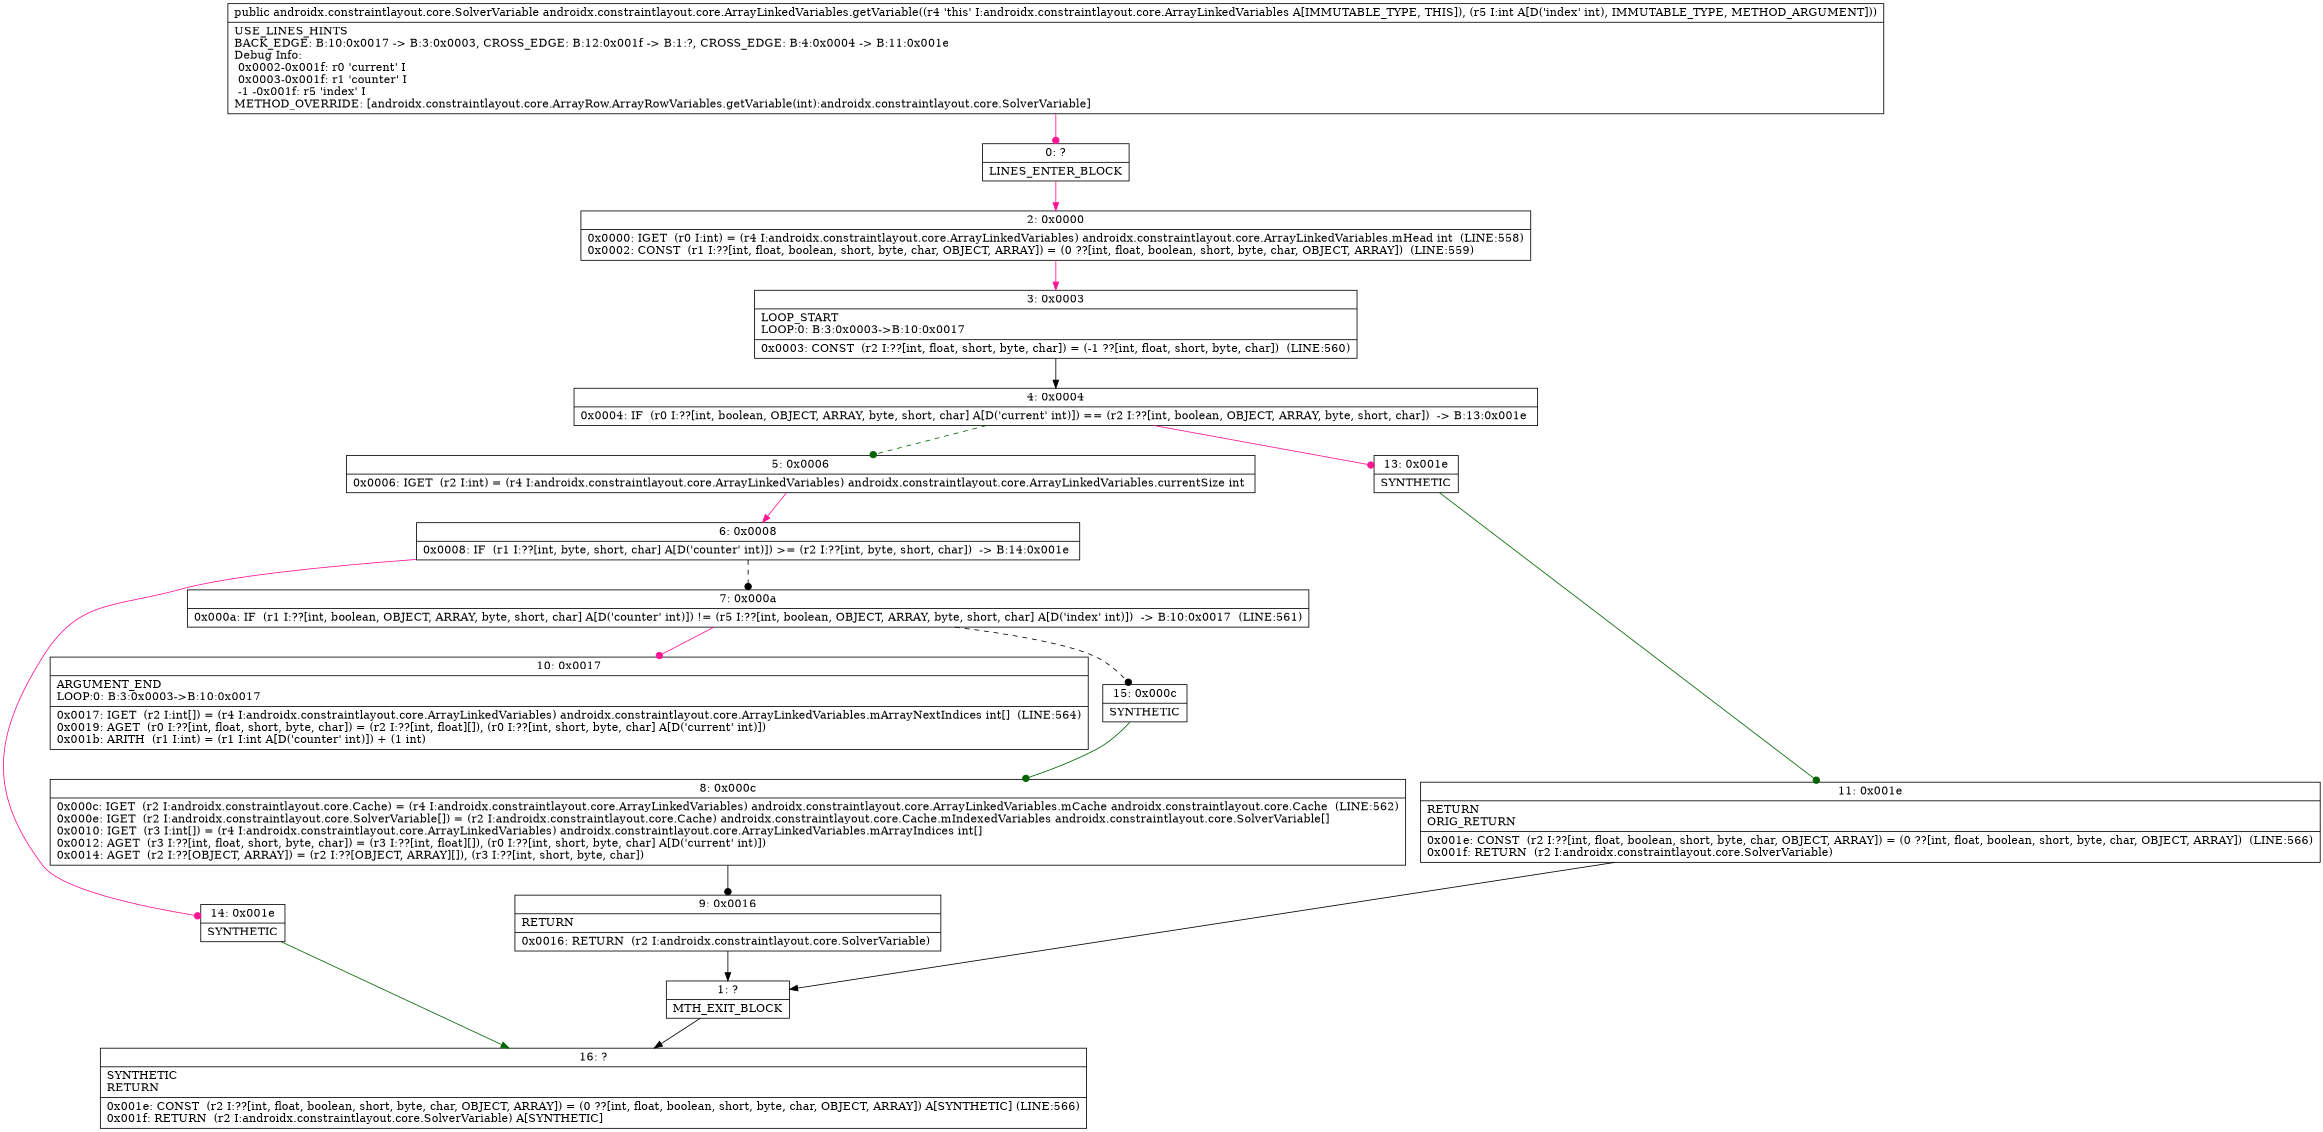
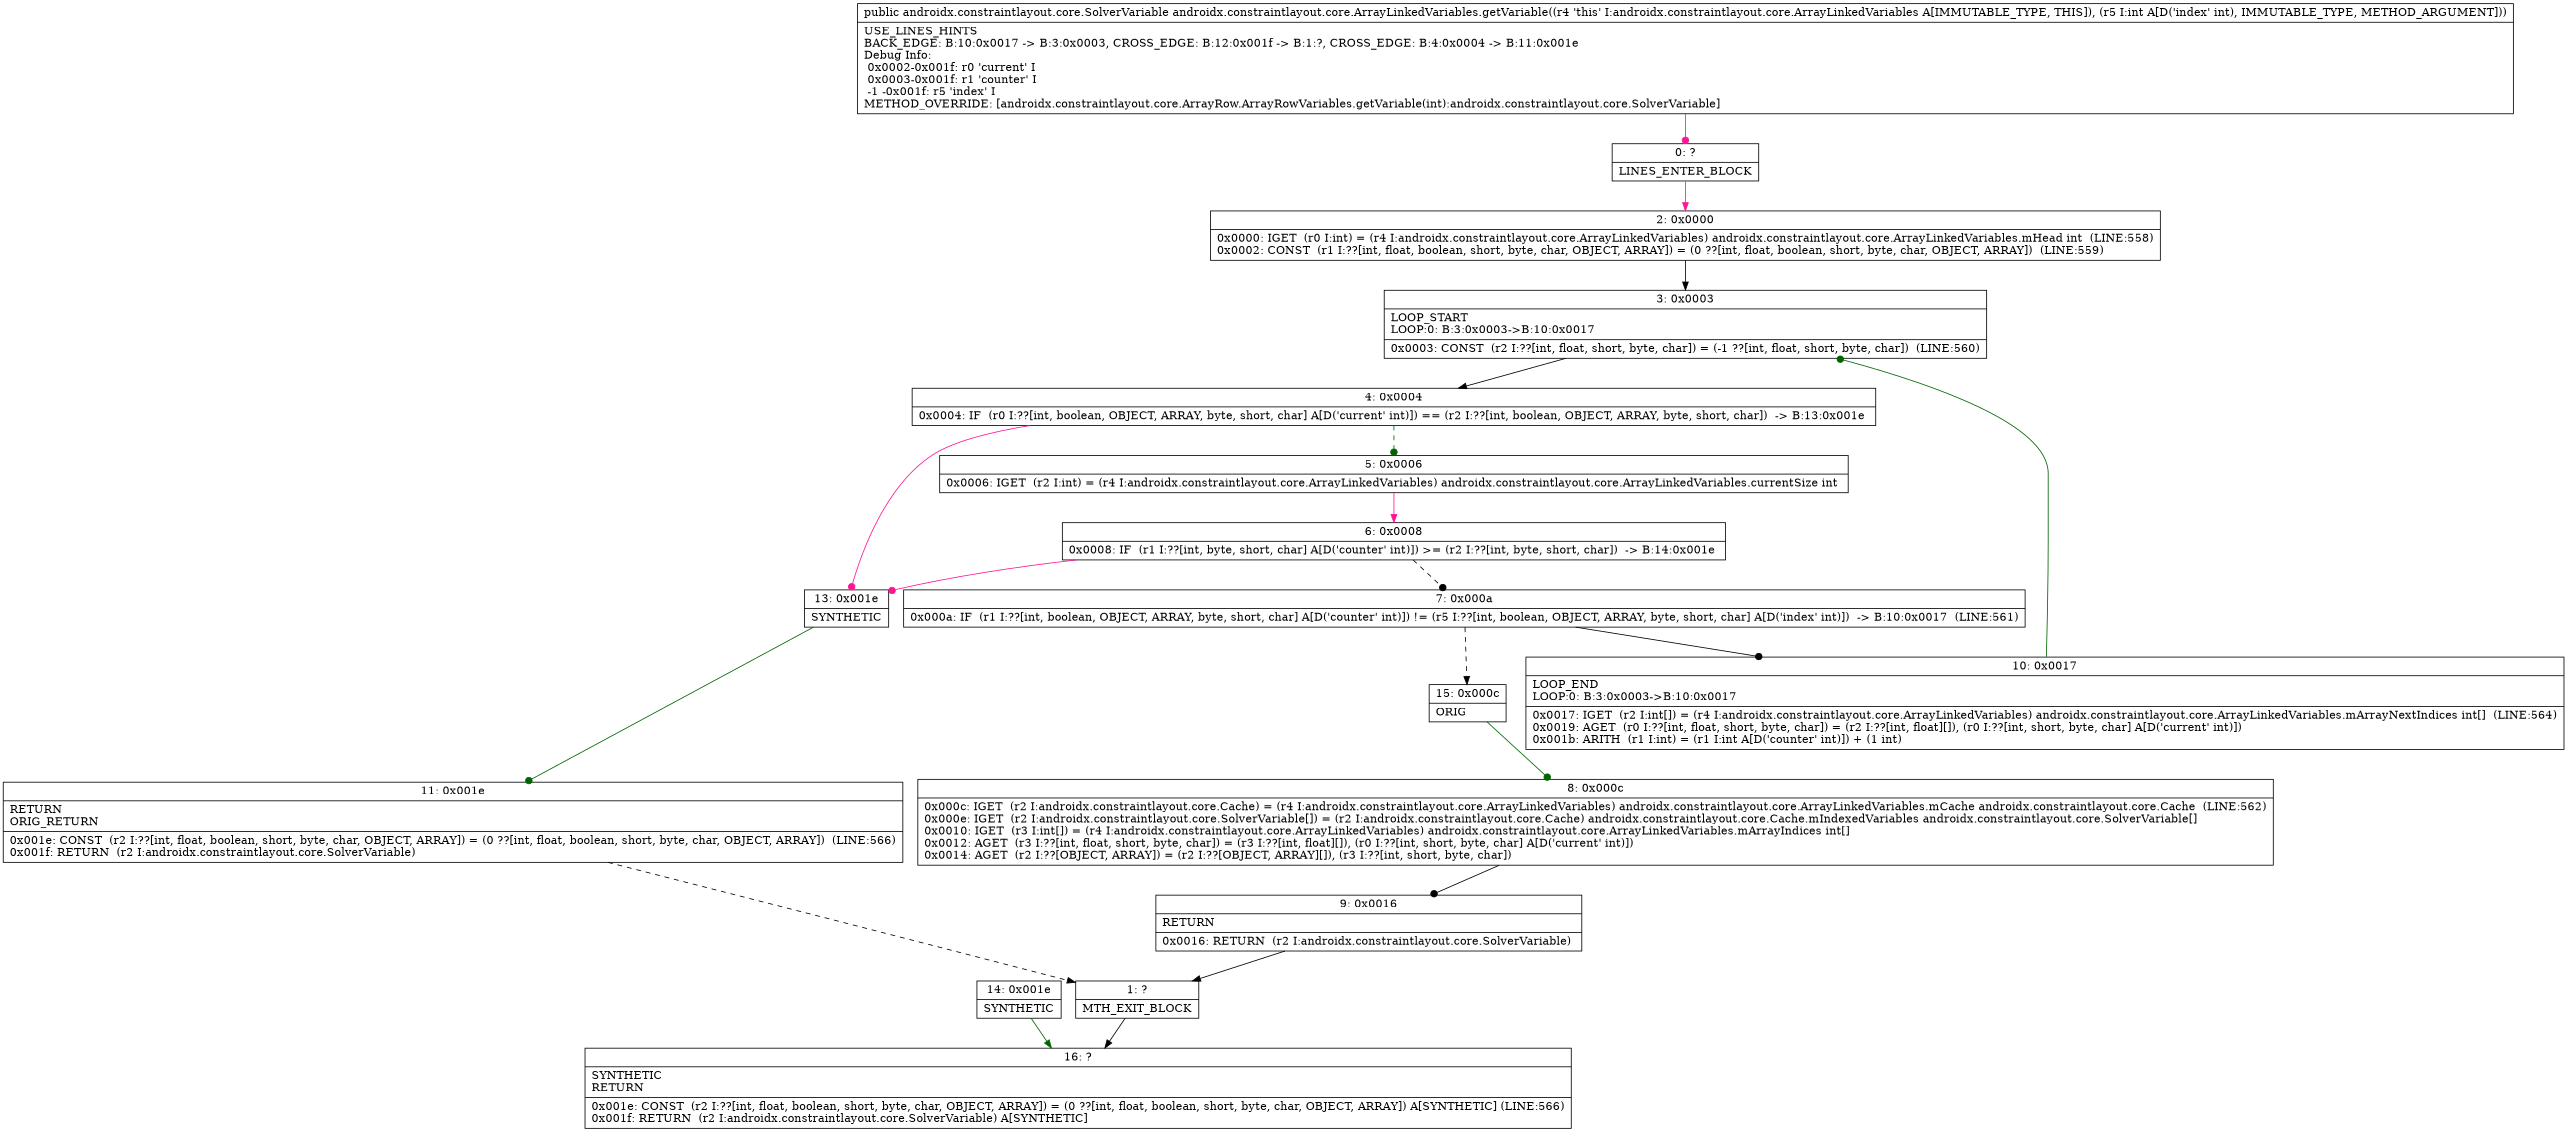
(1056, 271) -> (1685, 271)
none -> (2036, 447)
(688, 641) -> (1665, 642)
(1045, 642) -> (1466, 652)
(46, 653) -> (985, 572)
(109, 685) -> (1566, 685)
(1145, 712) -> (1451, 712)
(1206, 925) -> (838, 921)
